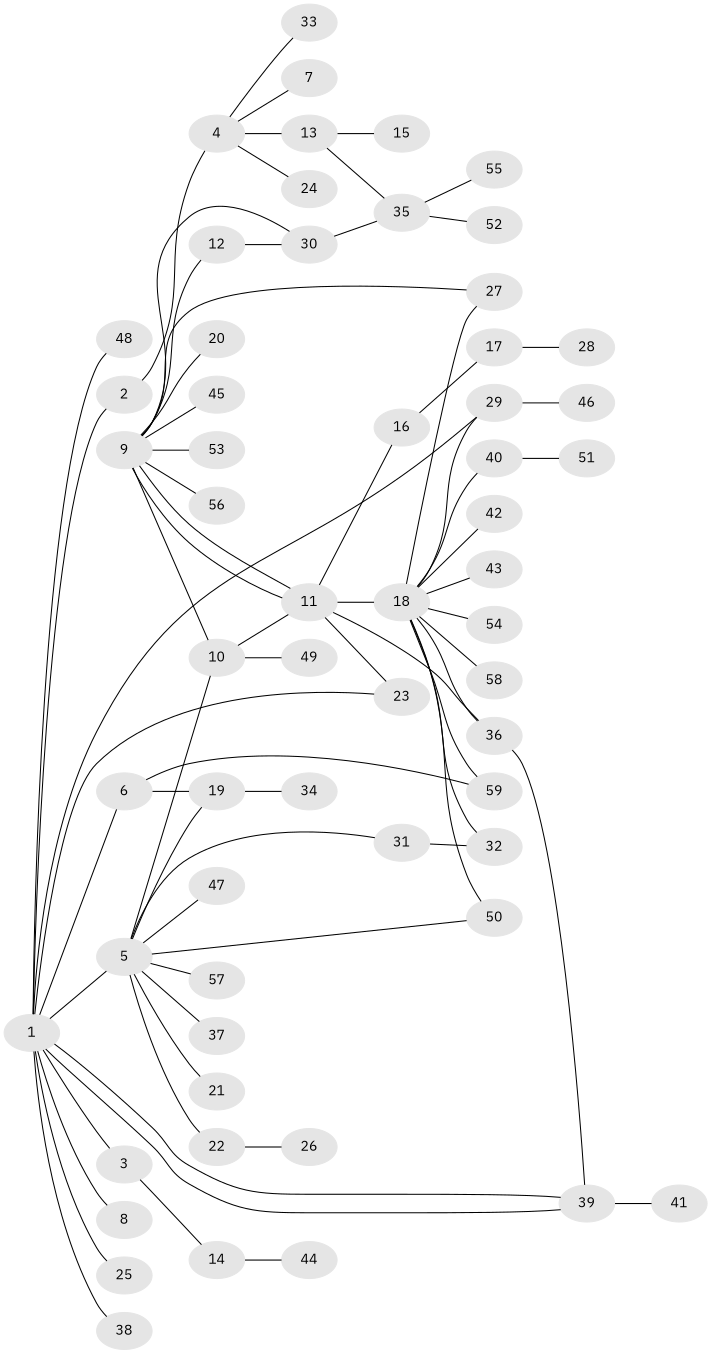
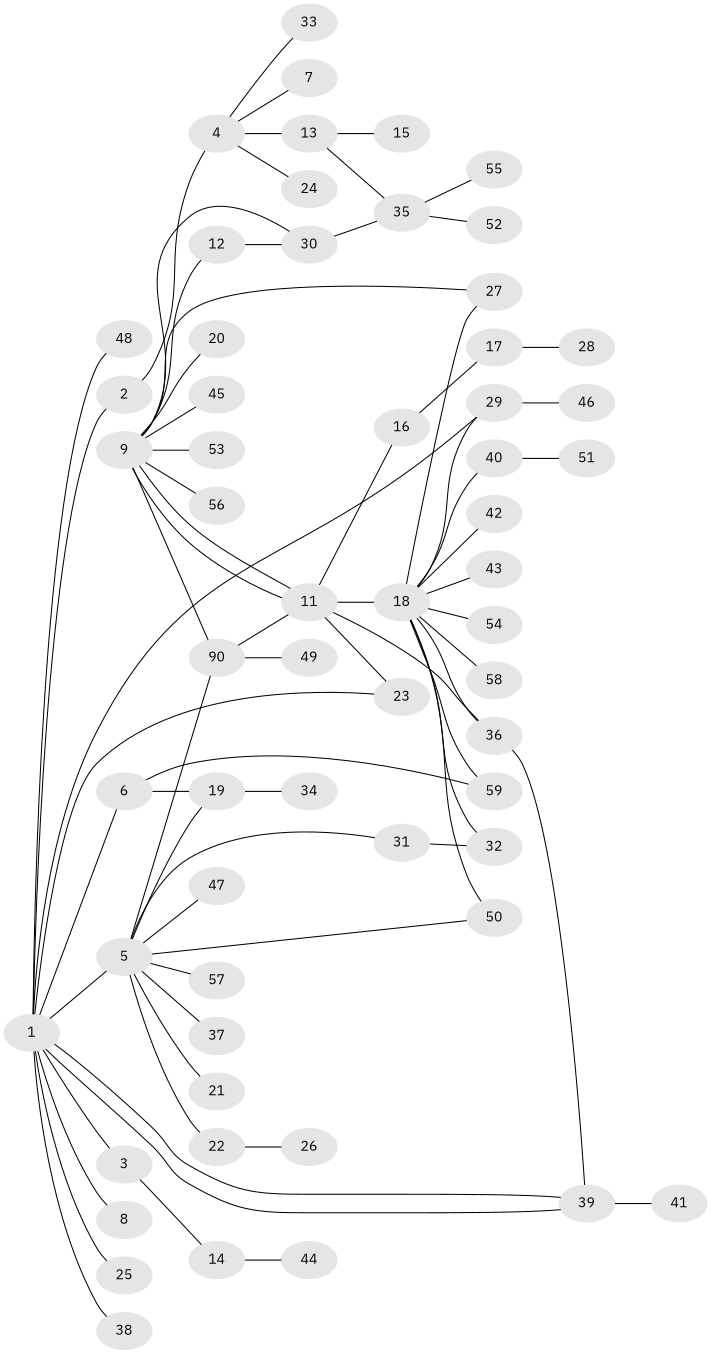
(217, 658) -> (217, 658)
